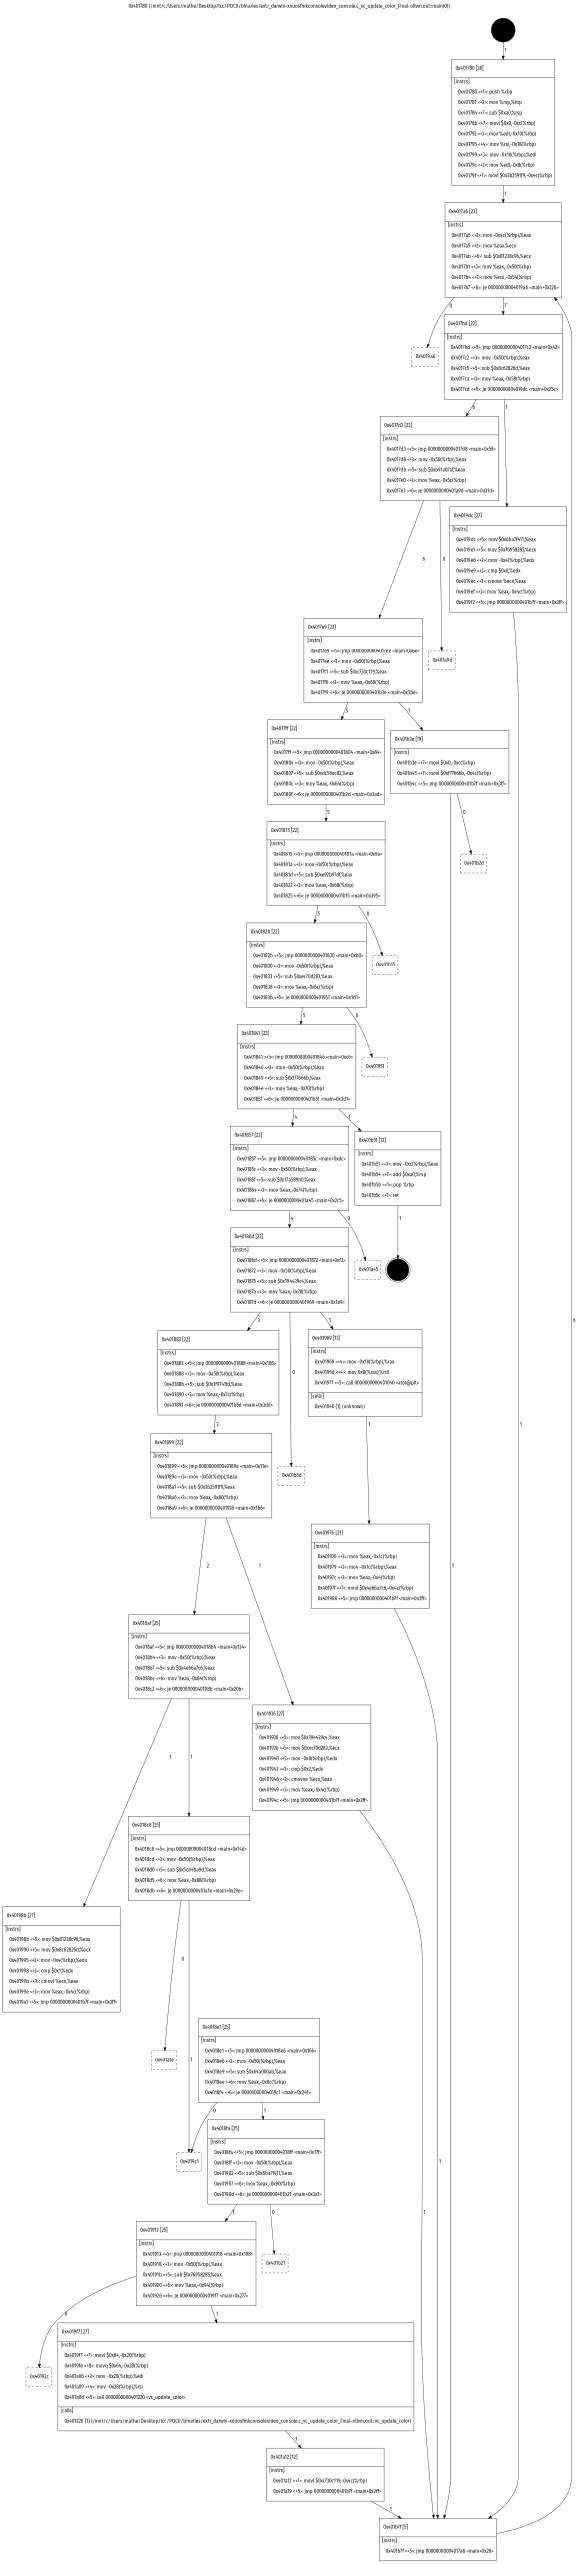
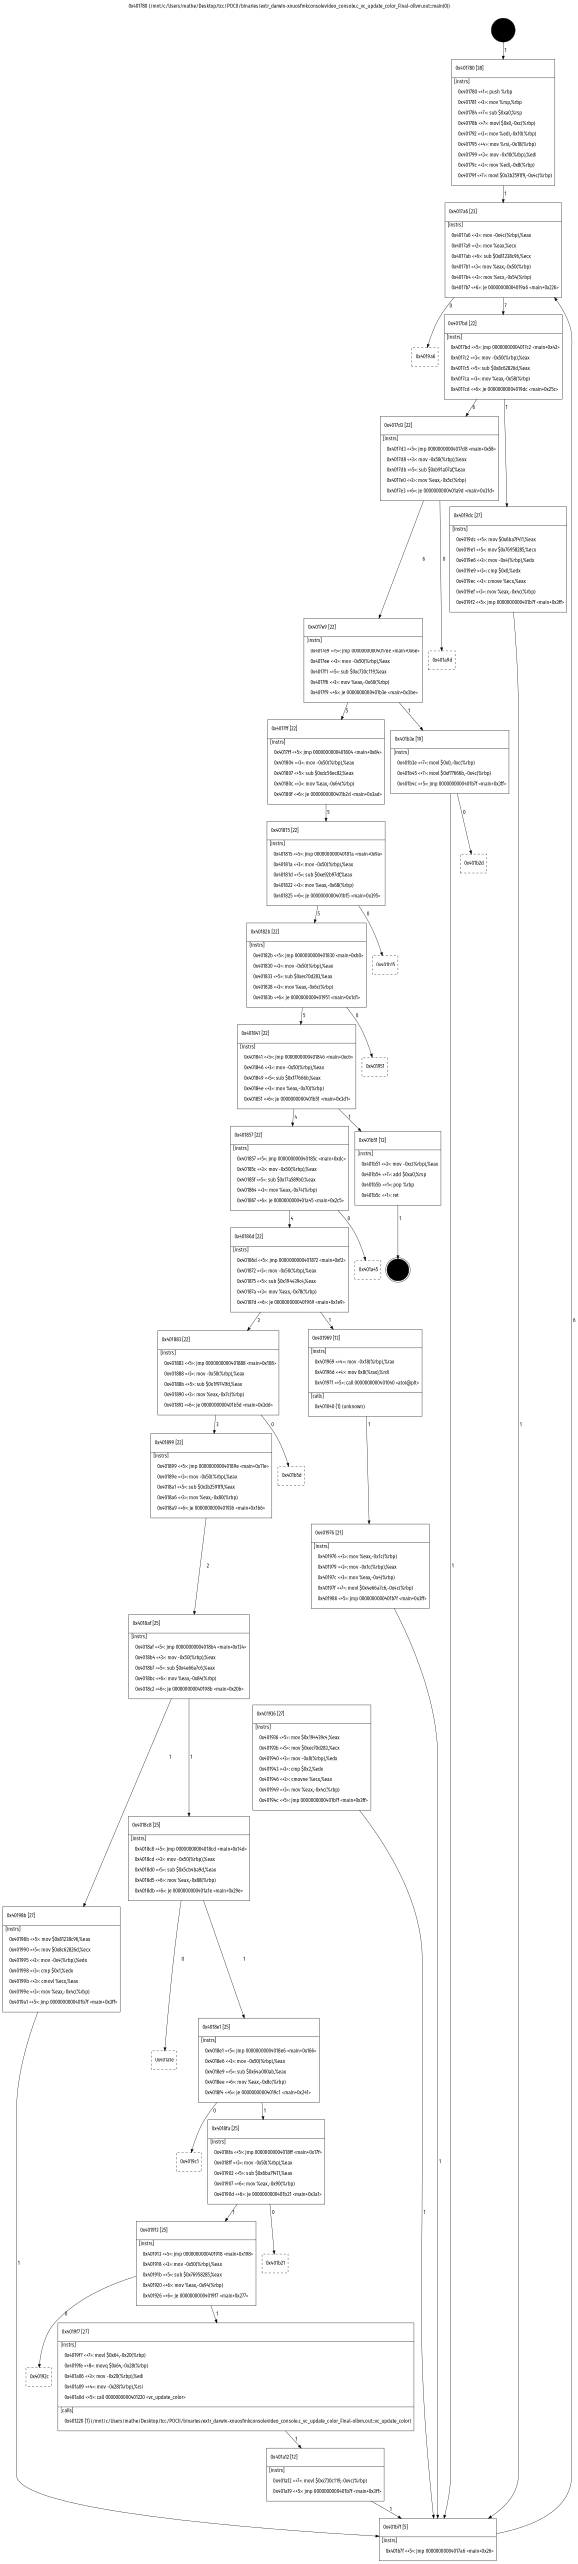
(291, 1388) -> (277, 1438)
(259, 1610) -> none
(189, 2025) -> (223, 1958)
none -> (17, 2427)
